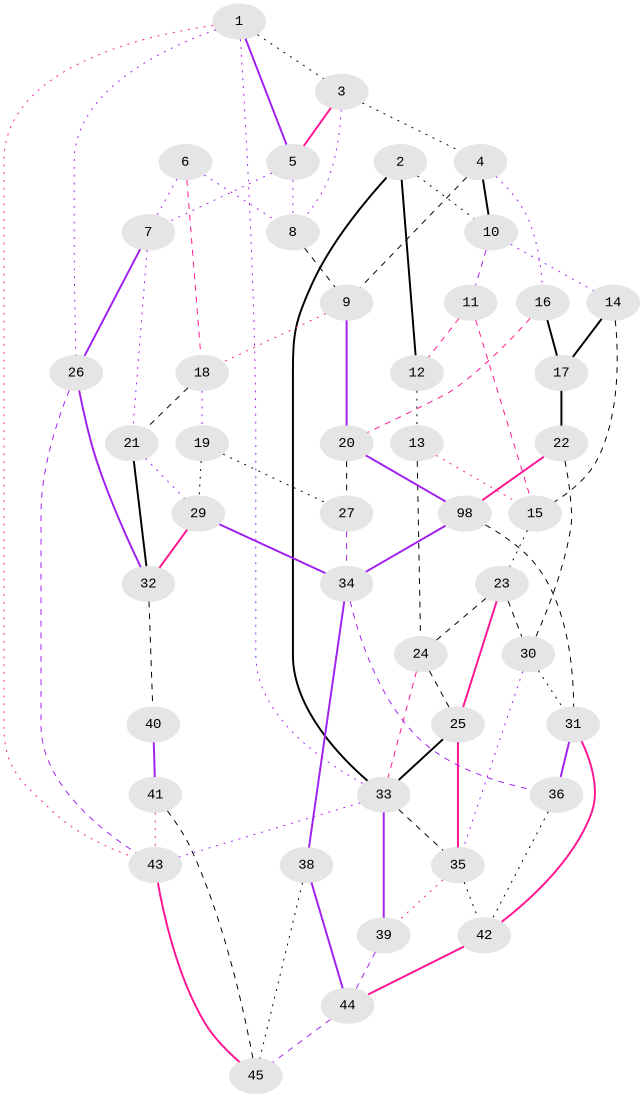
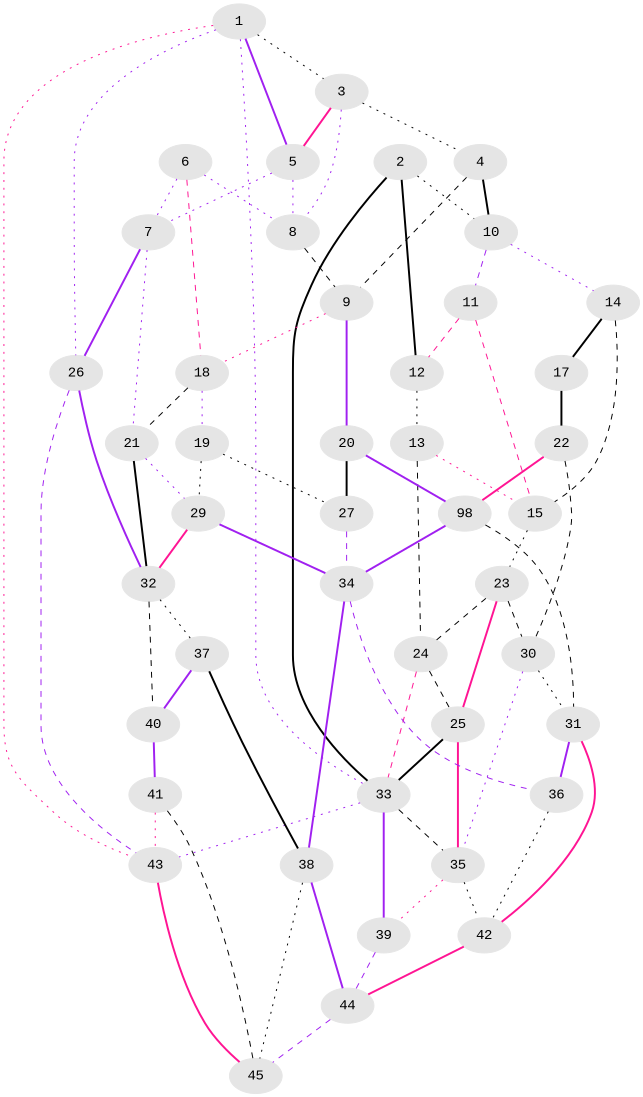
(543, 303) -> none
(347, 479) -> (347, 479)
none -> (202, 654)
